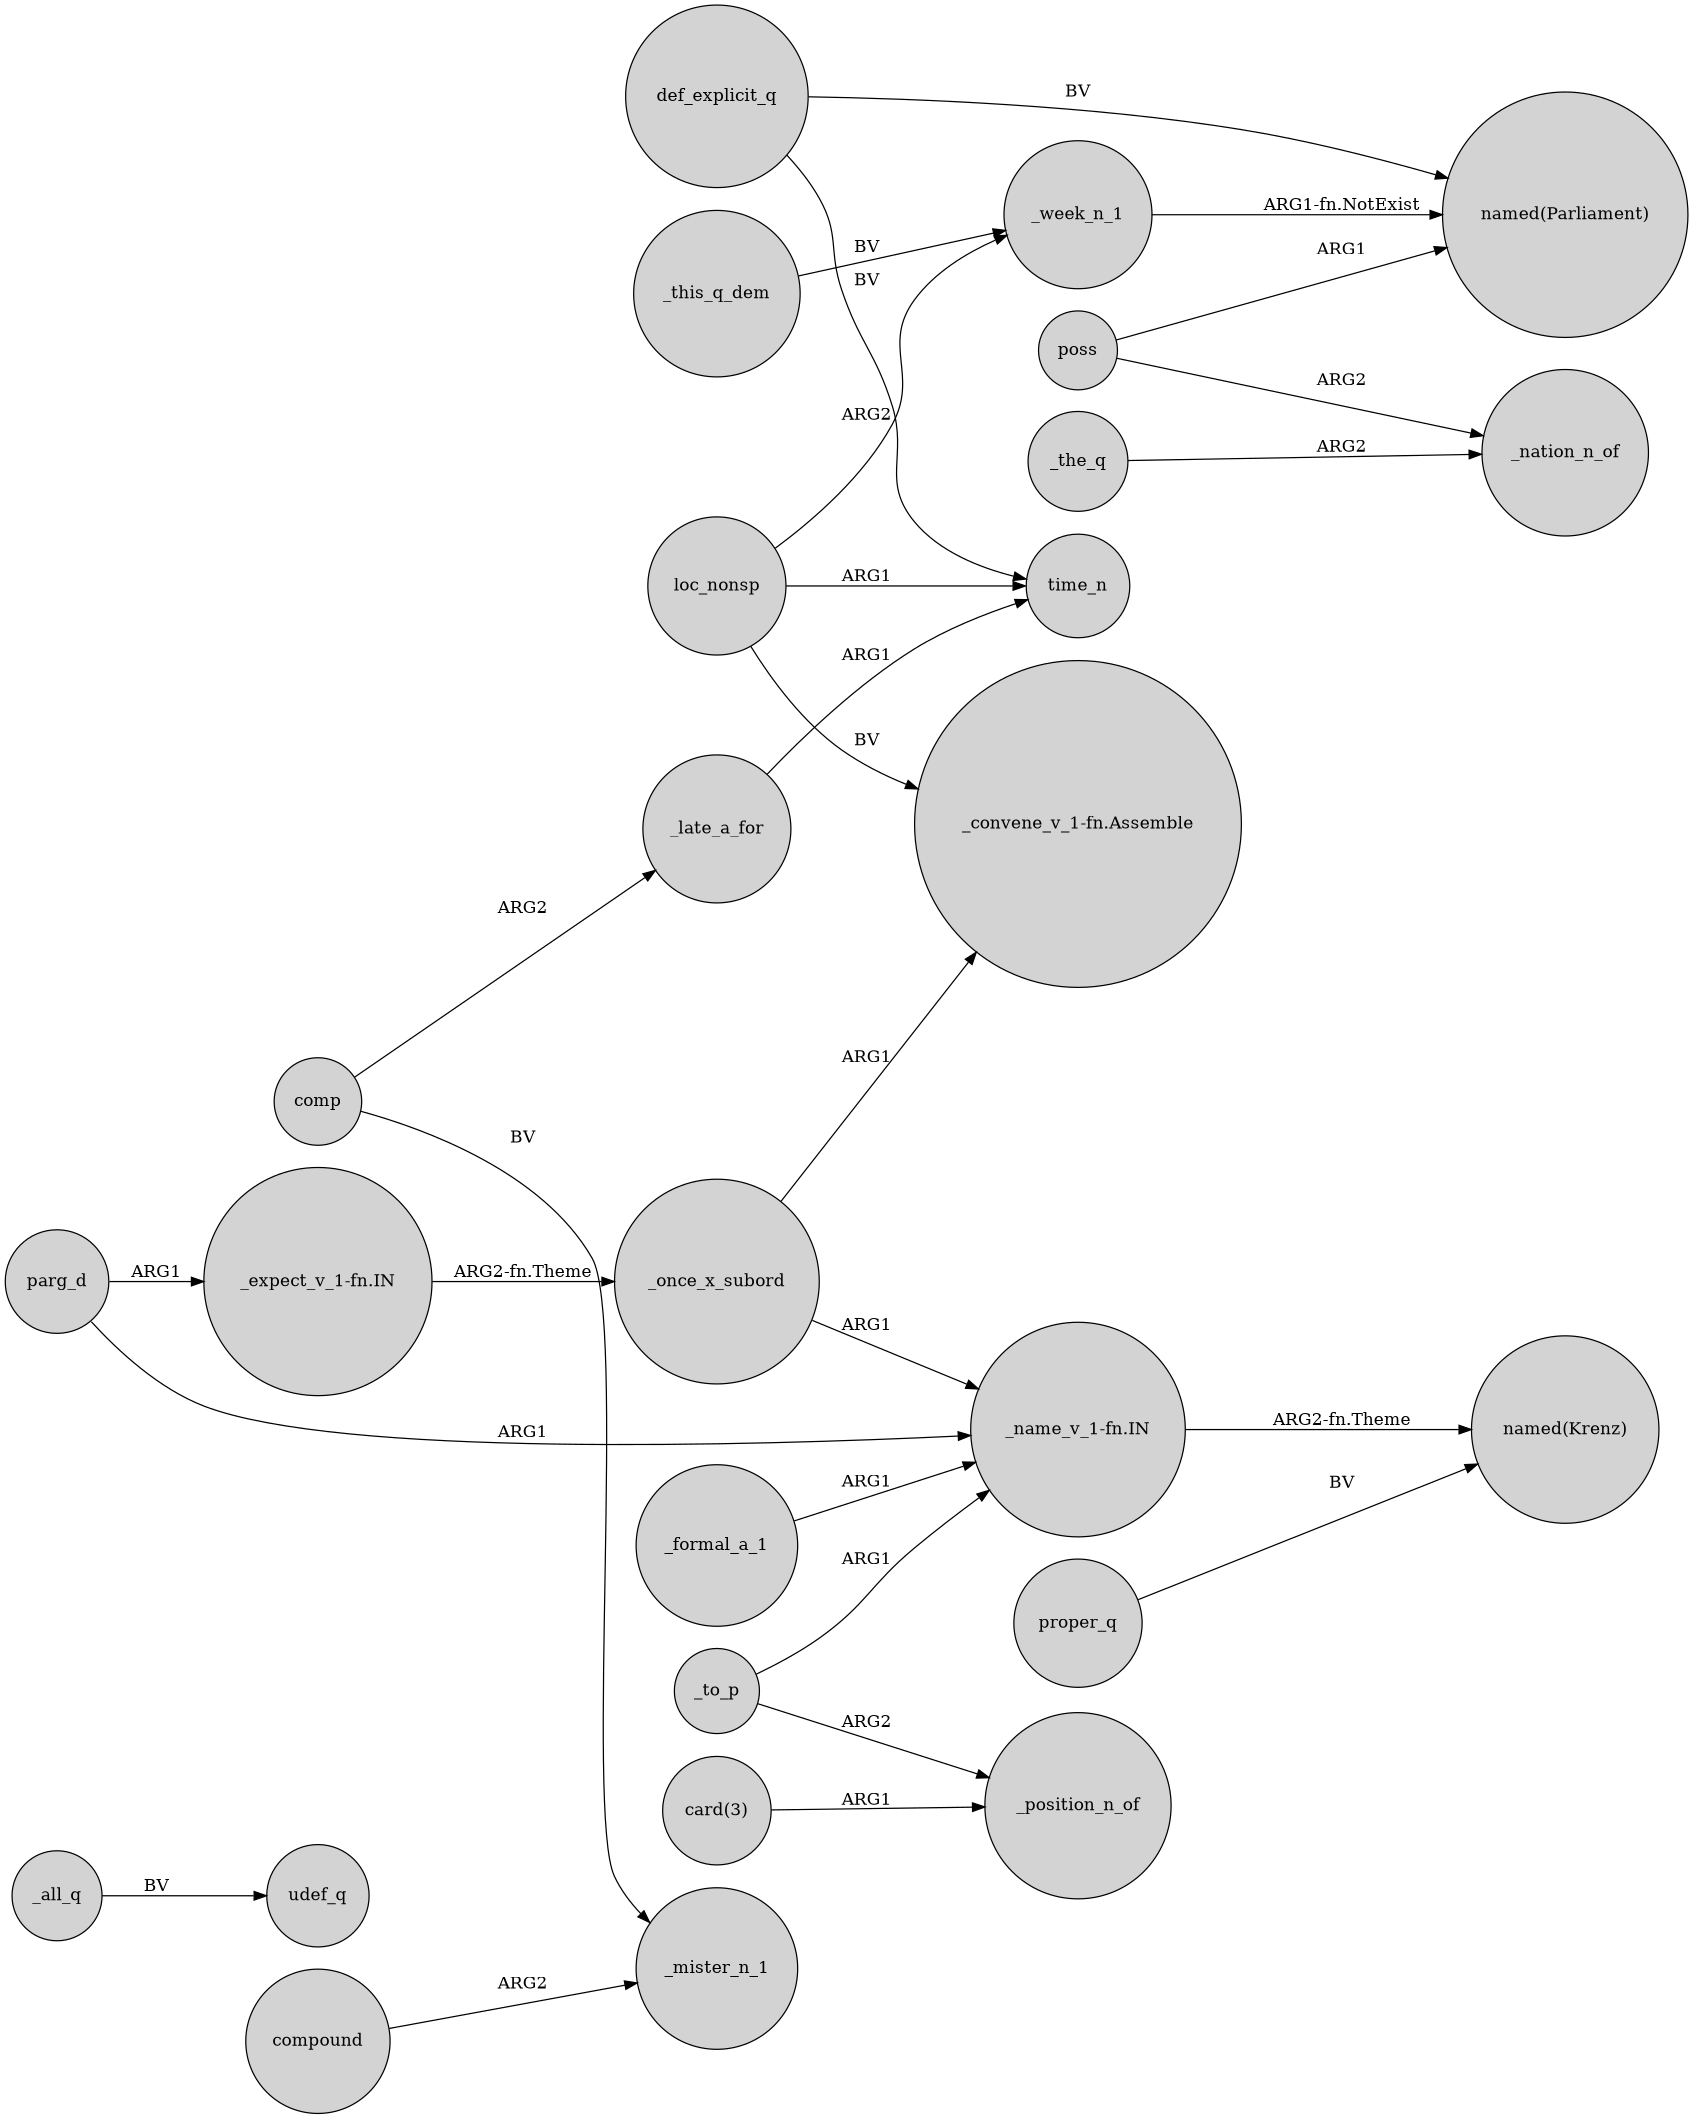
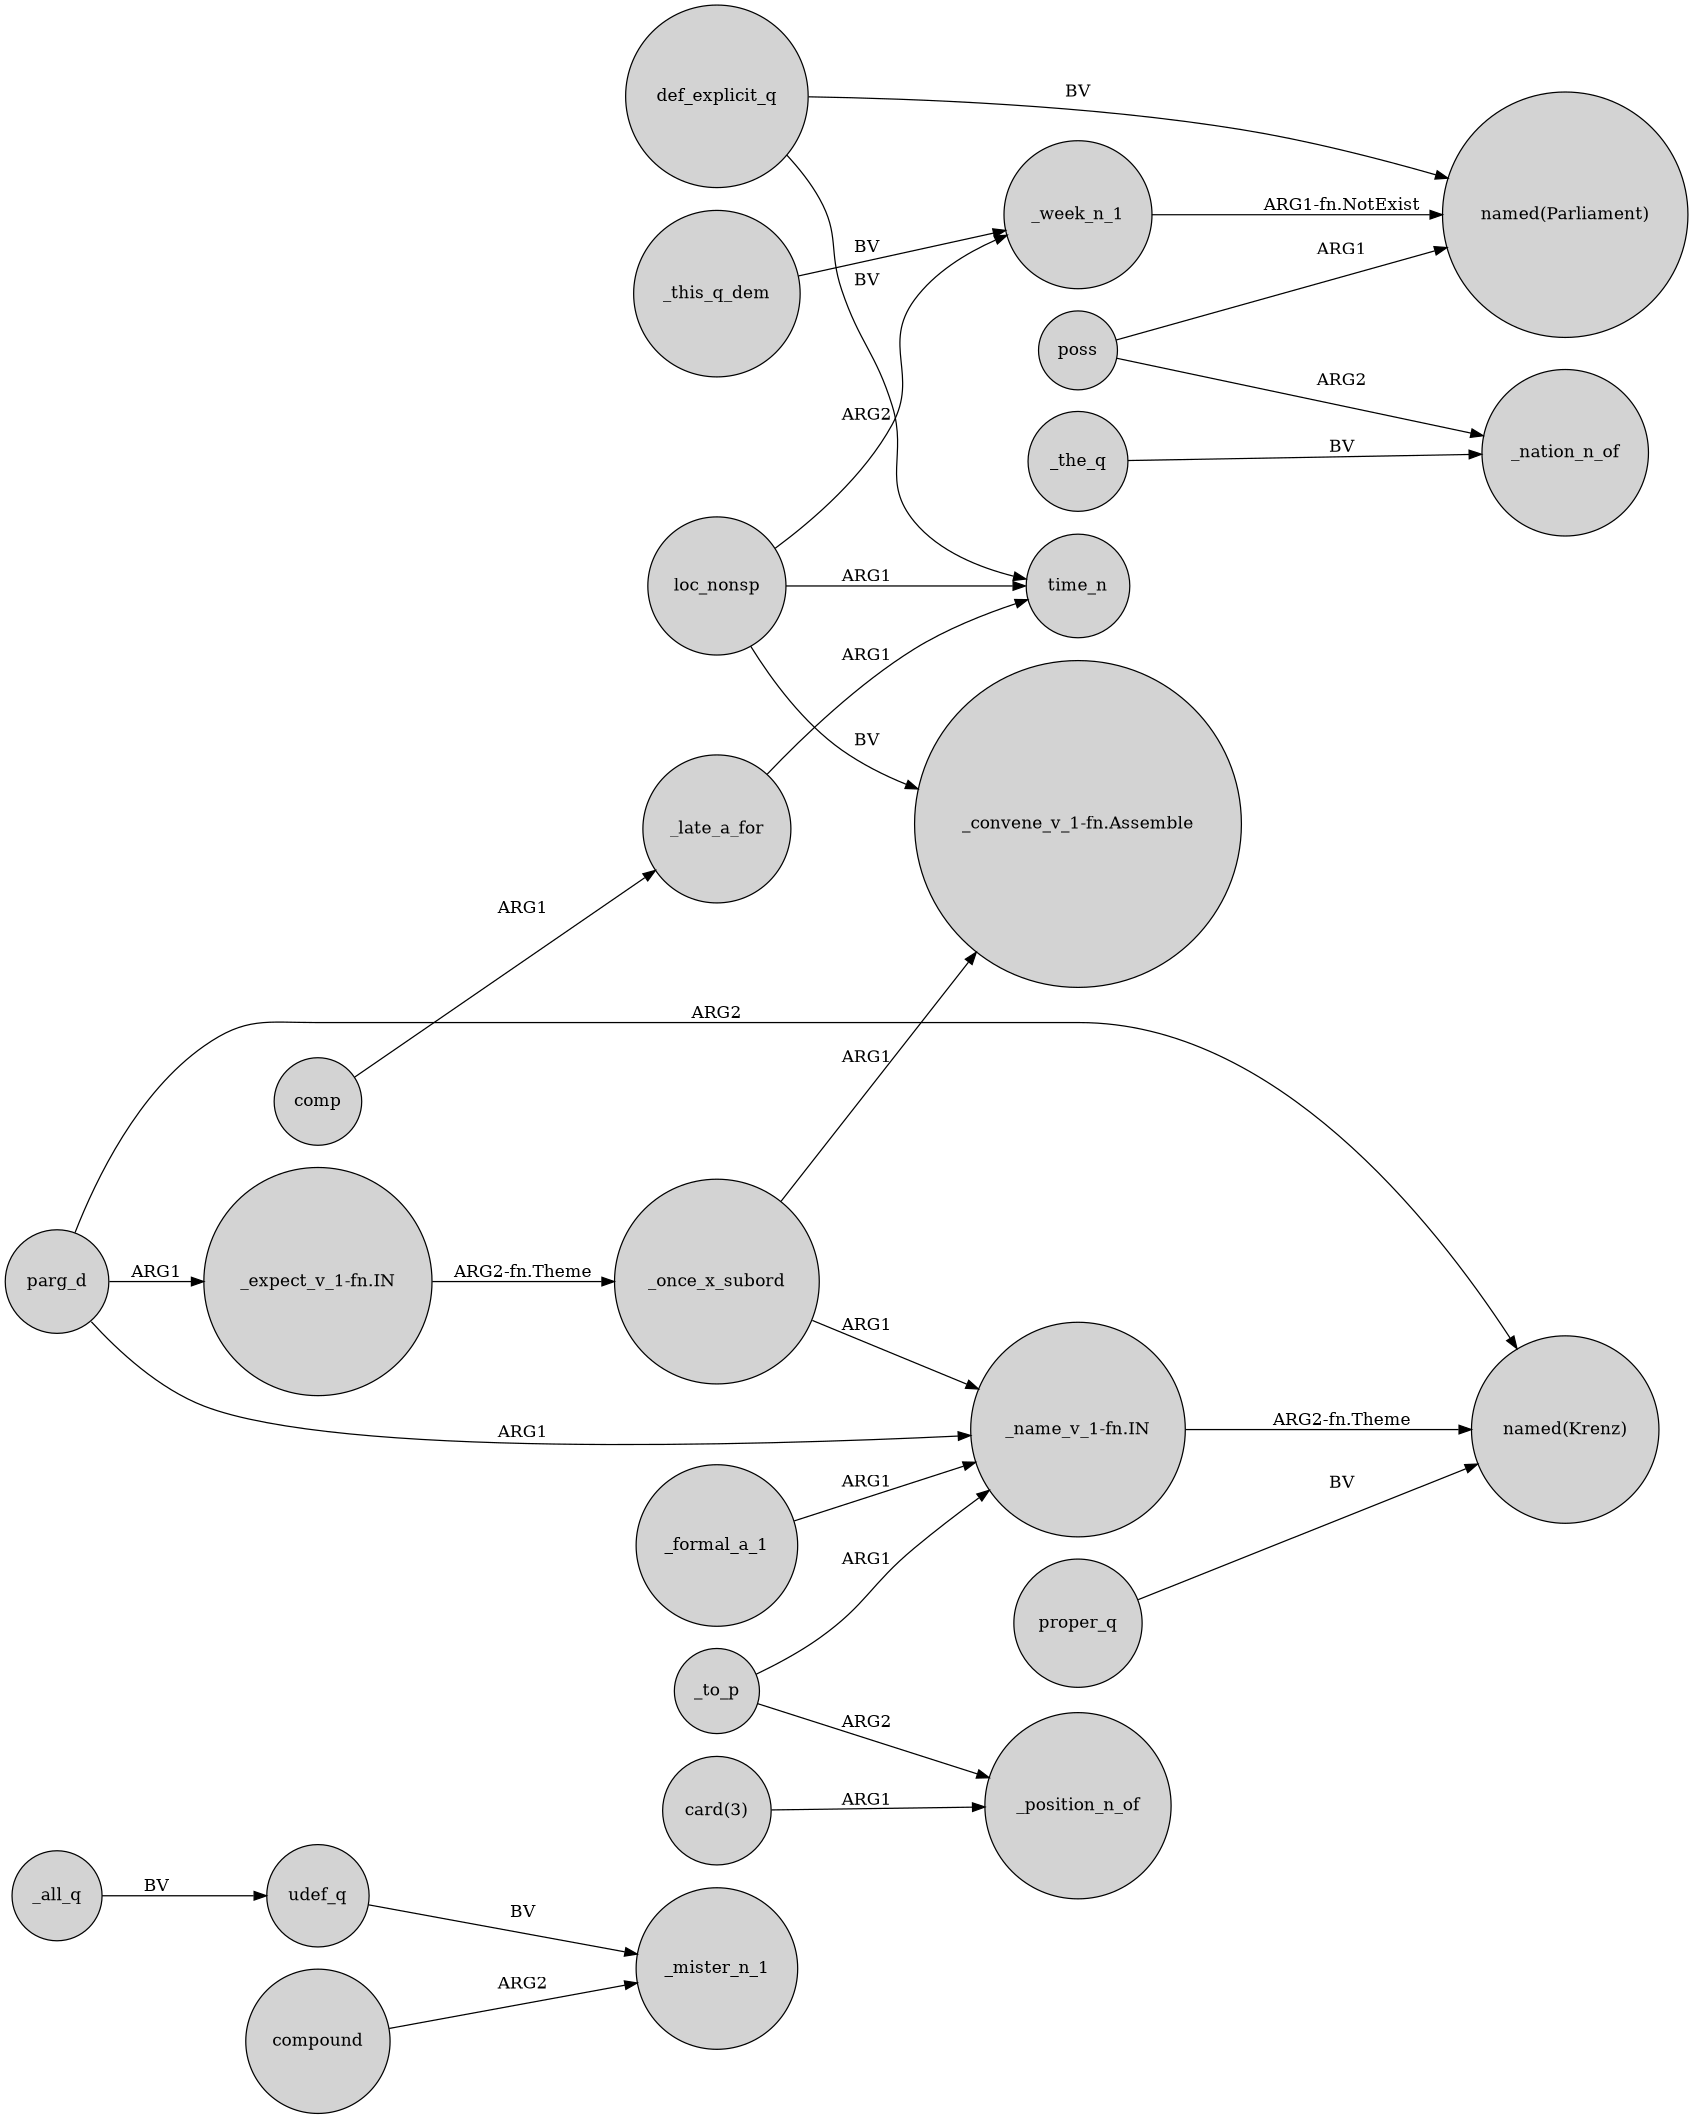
(1342, 447) -> (1342, 447)
(523, 908) -> (523, 908)
none -> (801, 1023)
(606, 1426) -> (497, 1928)
